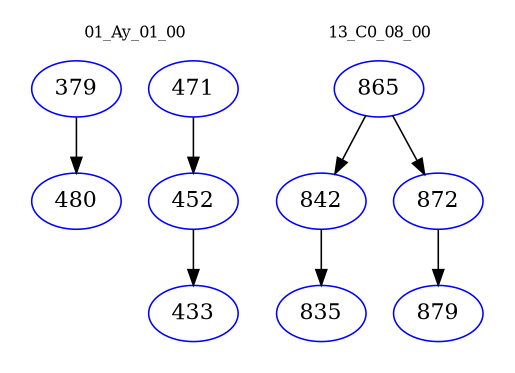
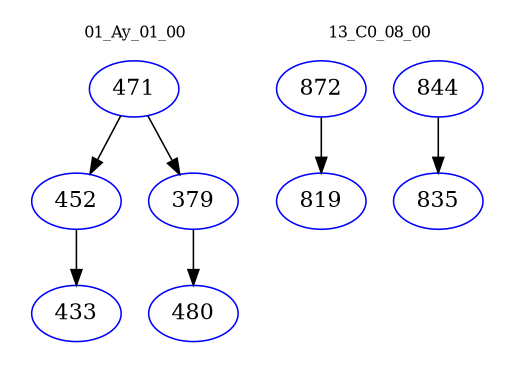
(379, 89) -> none
none -> (160, 138)
(321, 201) -> (438, 89)
(438, 314) -> (321, 201)
